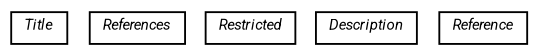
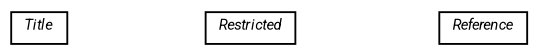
(136, 27) -> none
(366, 27) -> none
